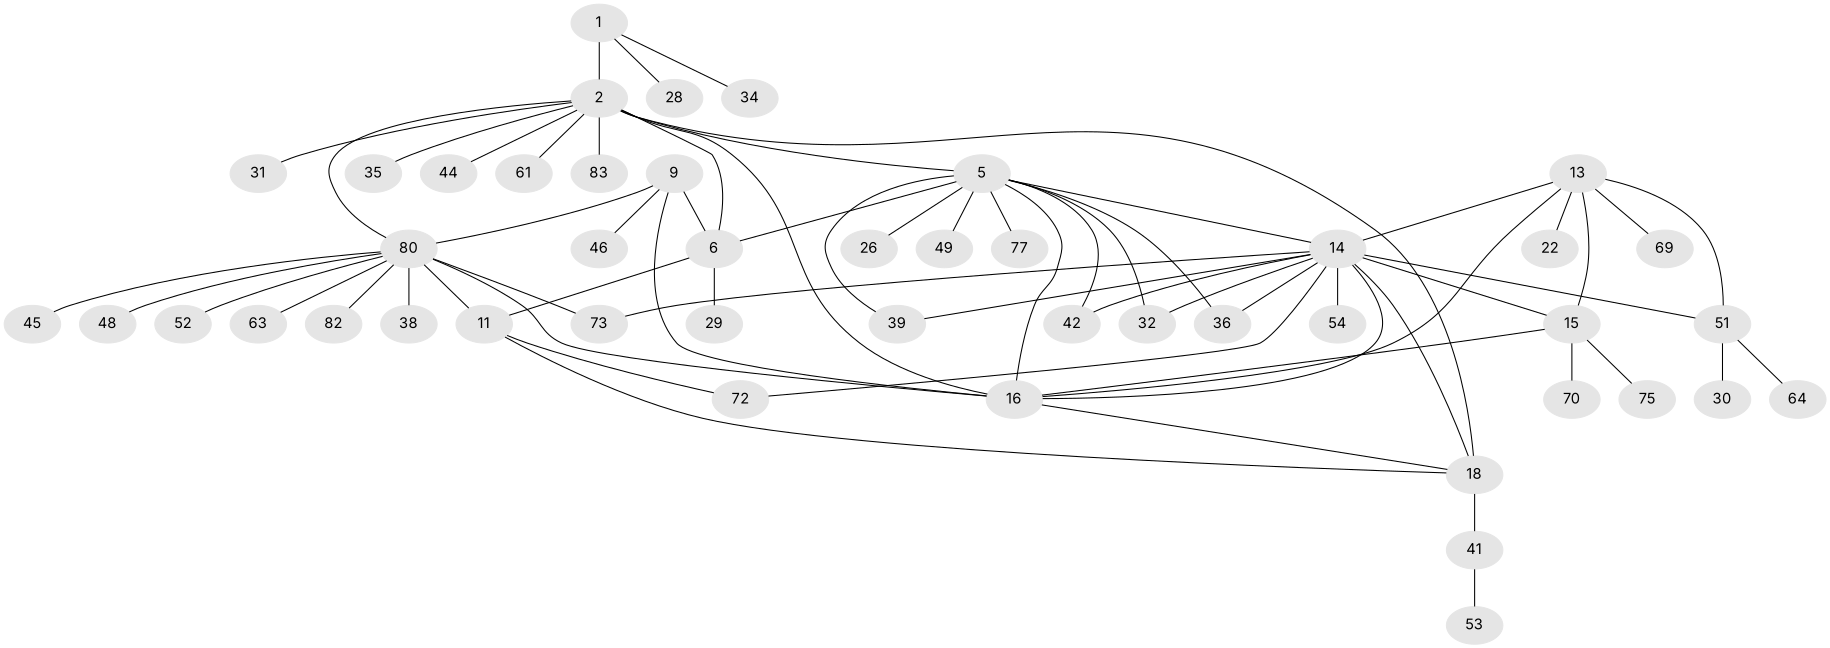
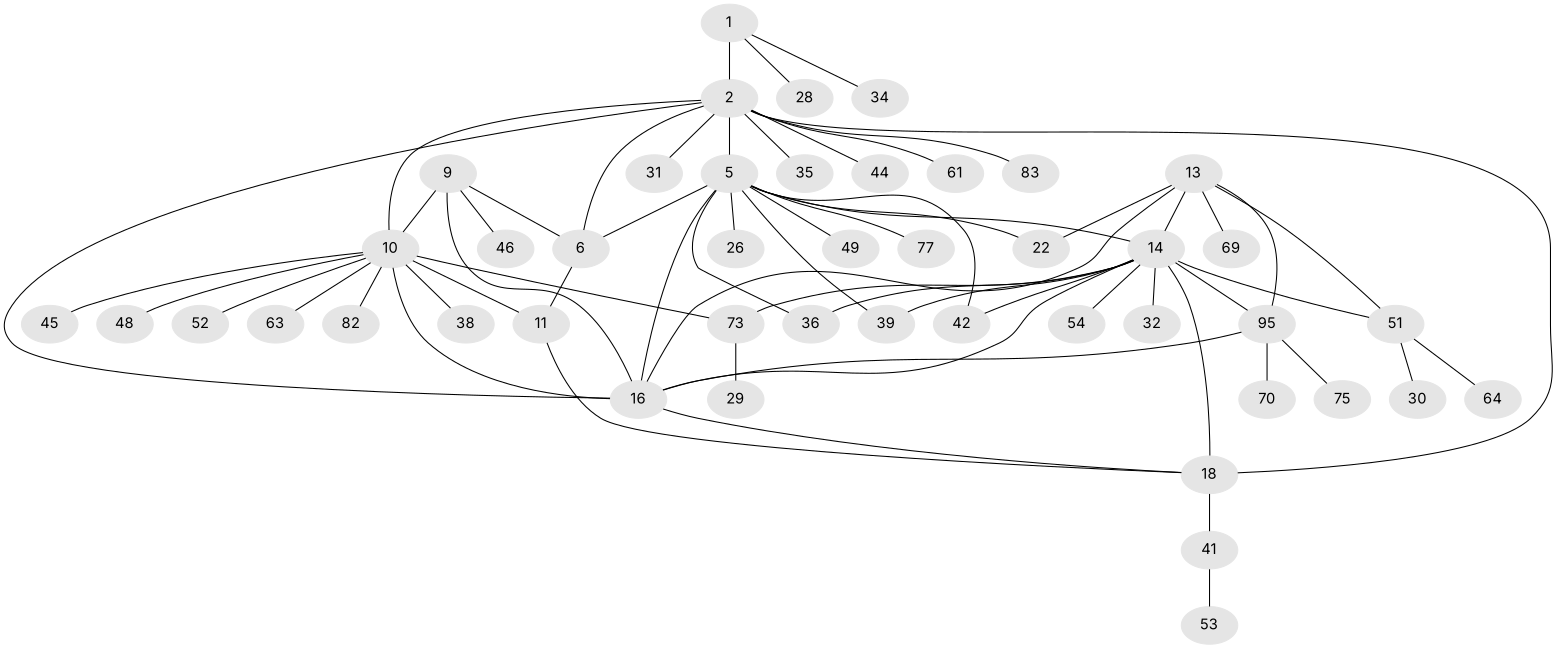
(1098, 220) -> (885, 212)
(409, 249) -> (391, 249)
(714, 287) -> (736, 362)
(1572, 324) -> (1267, 324)
(740, 400) -> none
